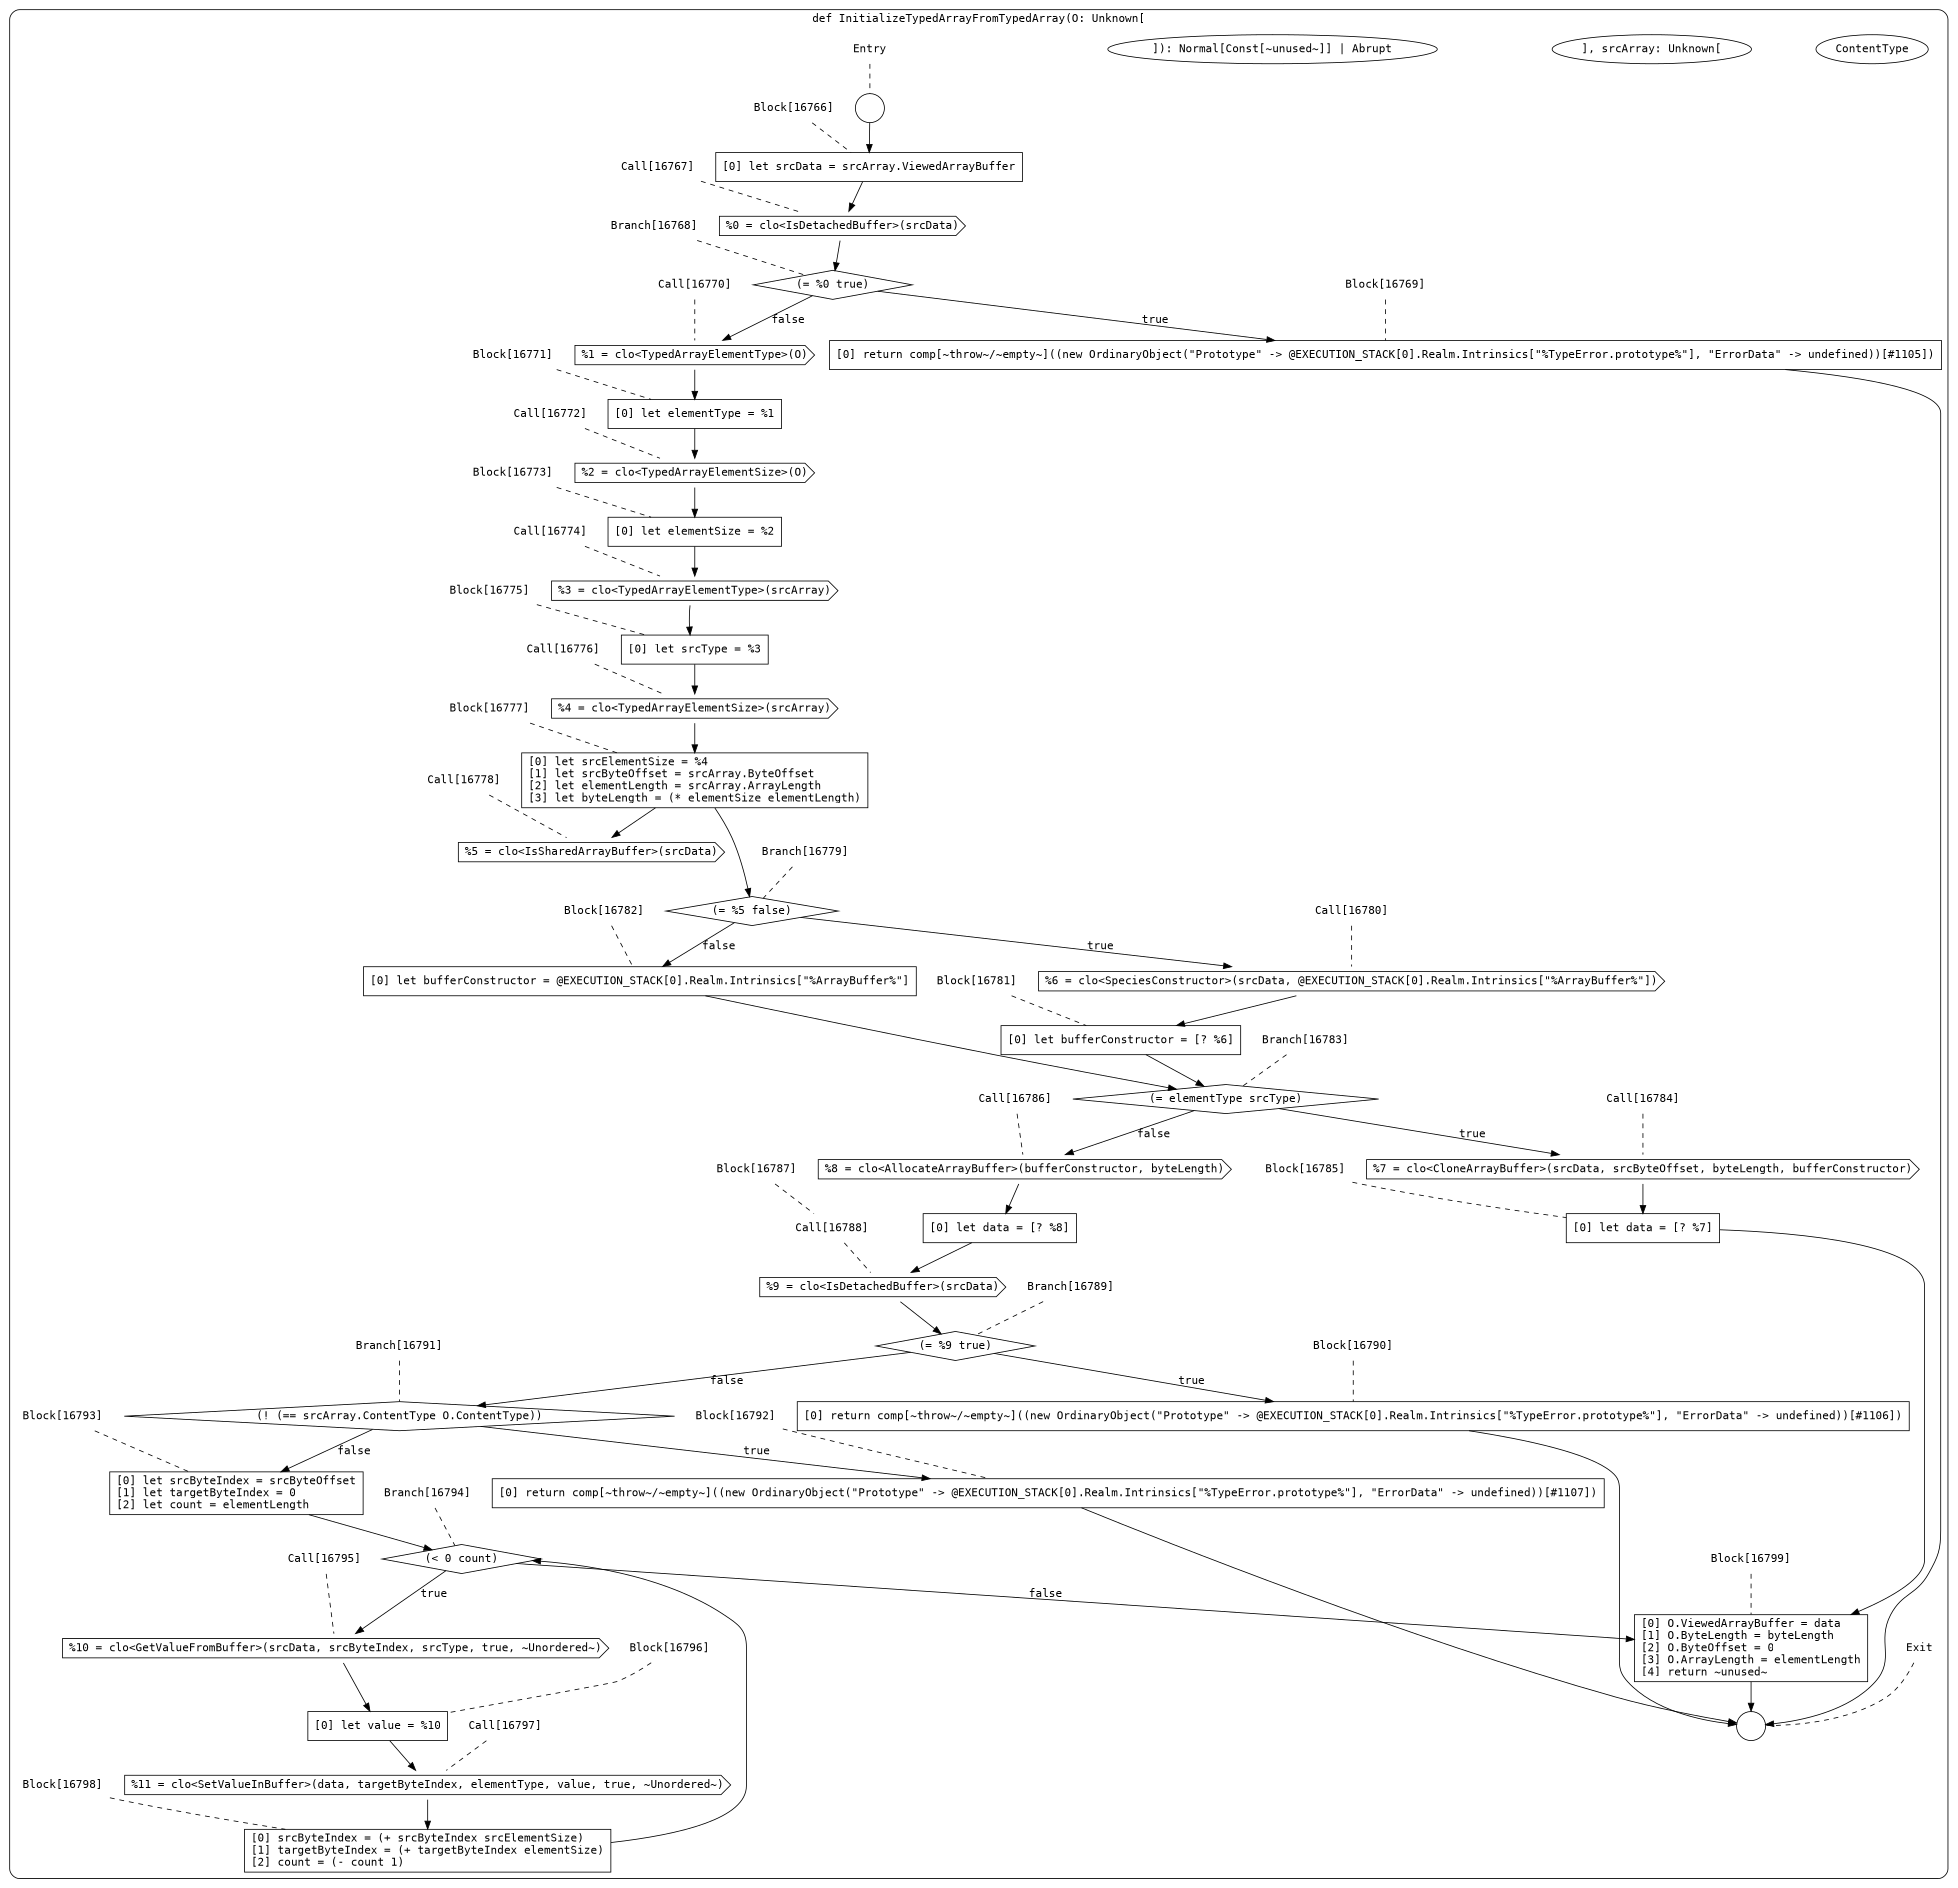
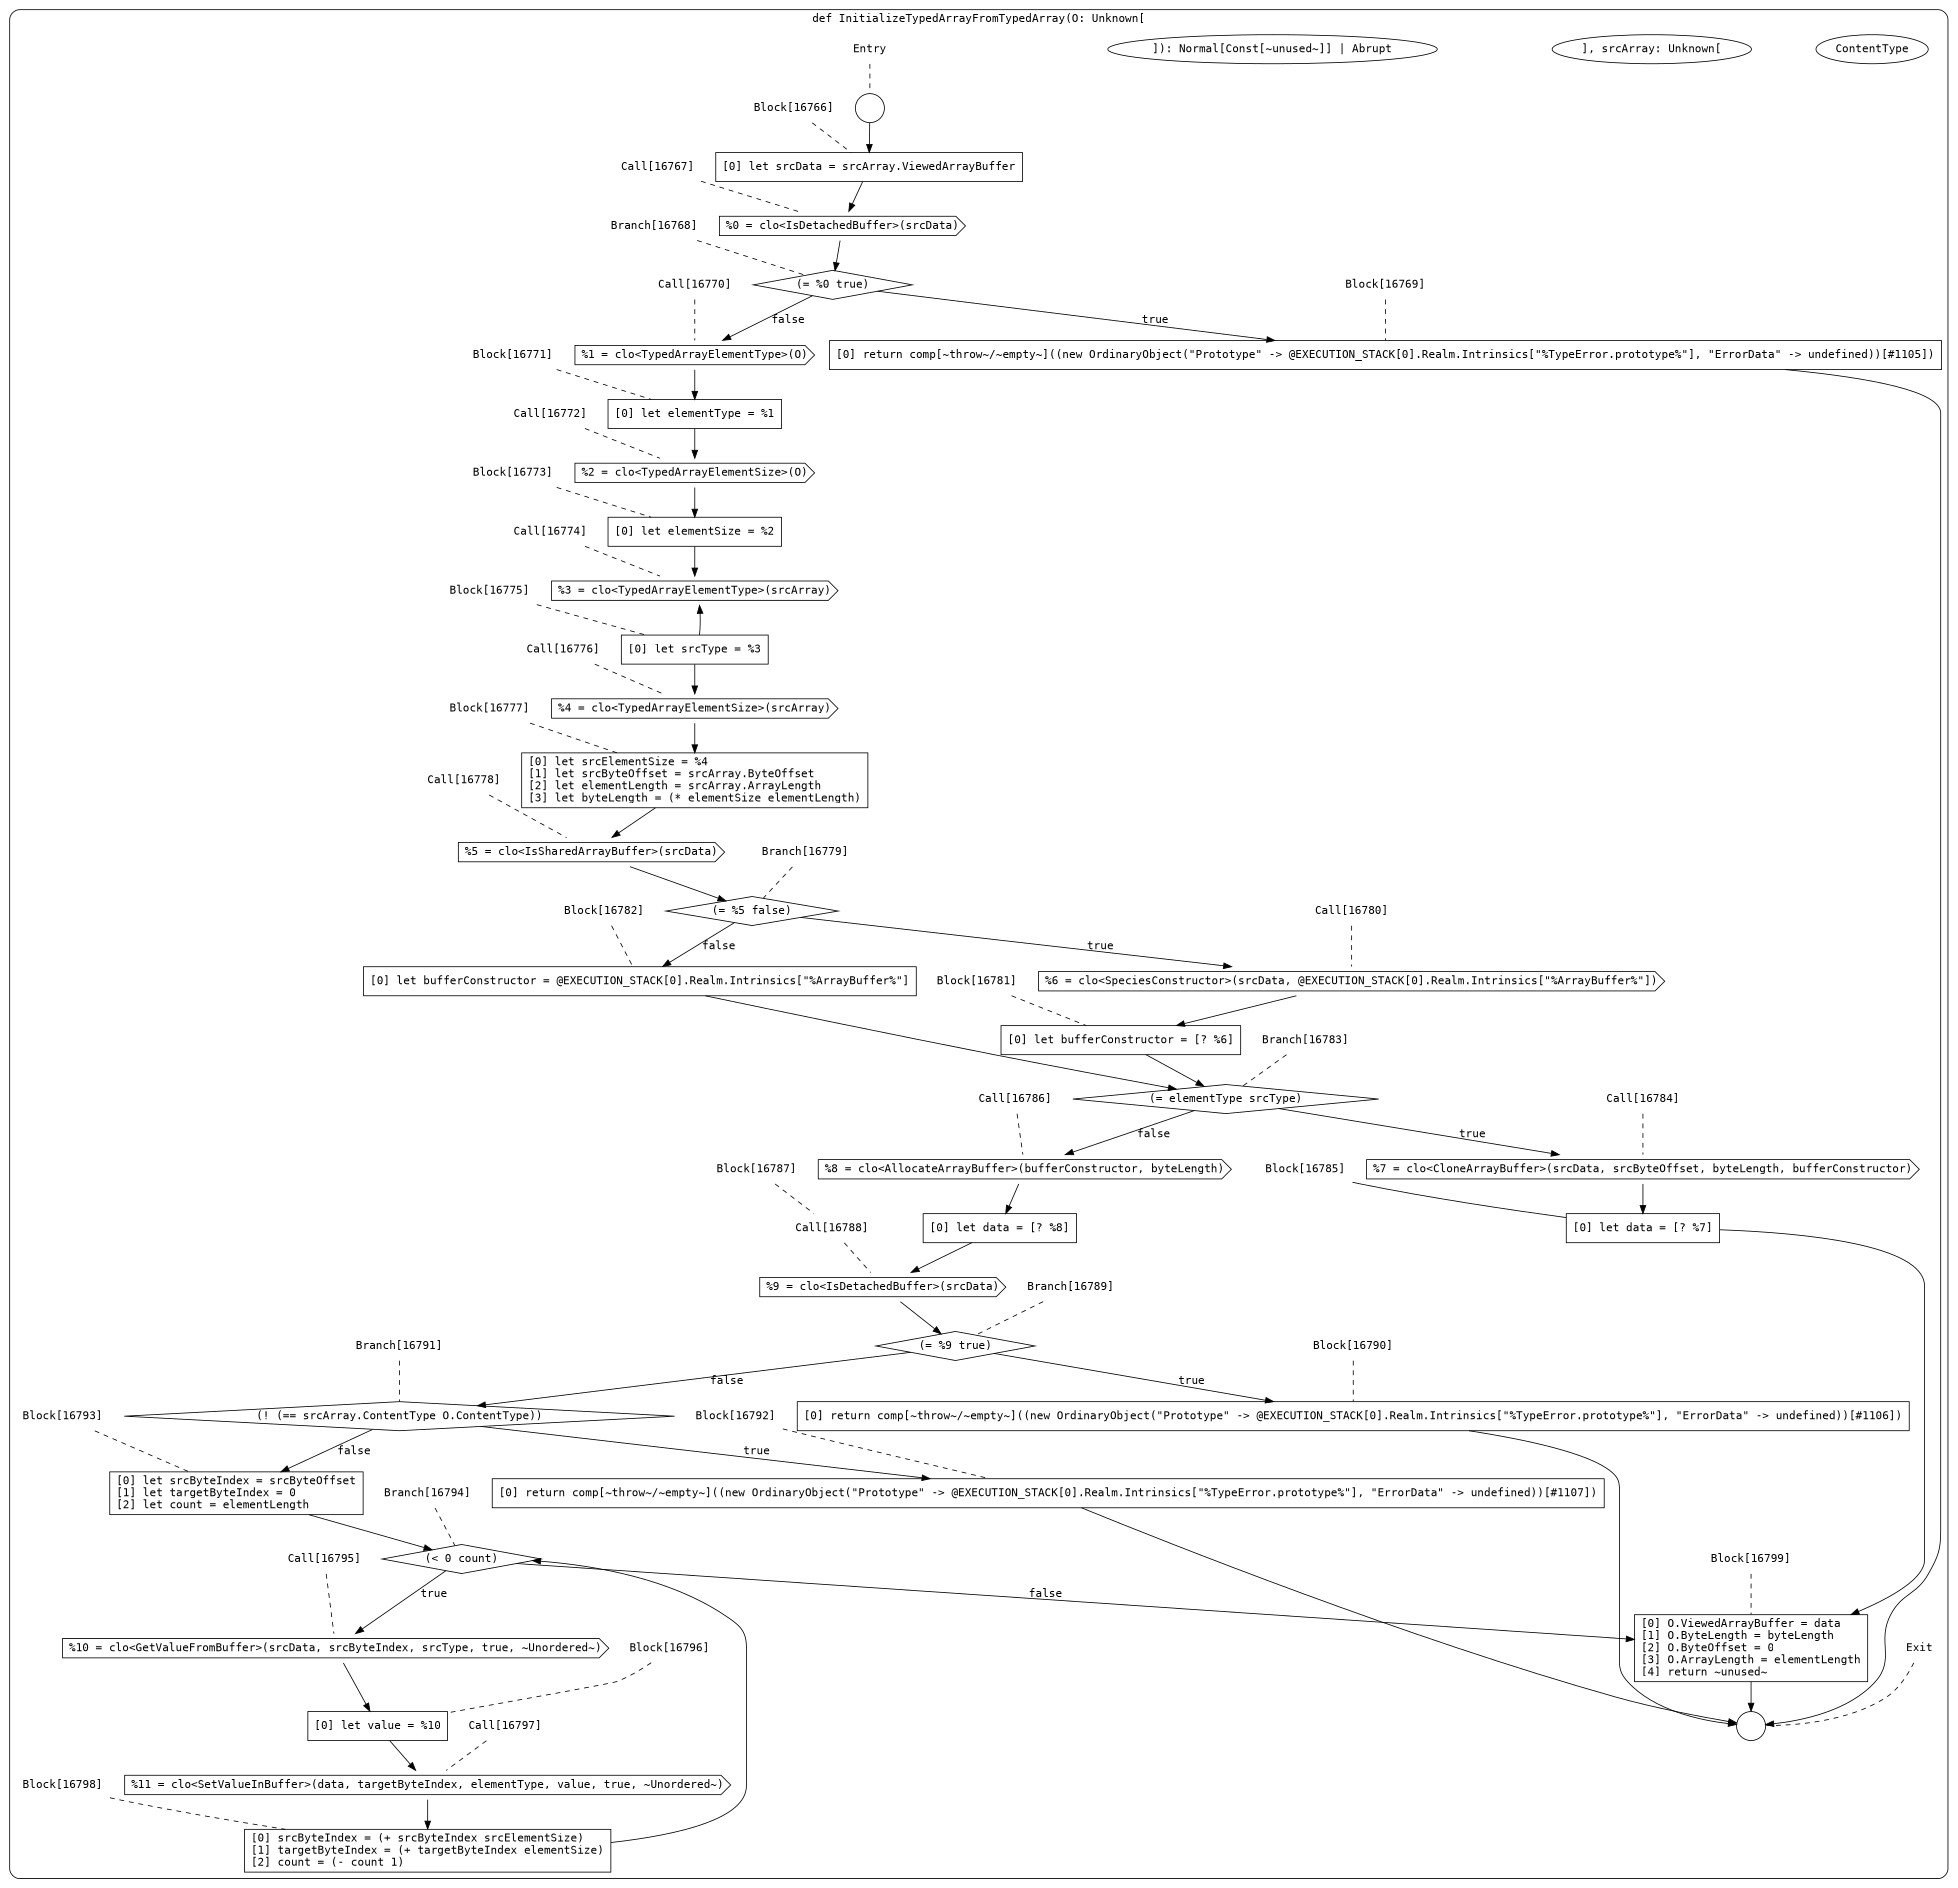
(689, 616) -> (700, 624)
(736, 847) -> (674, 882)
(1459, 1202) -> (1459, 1202)
